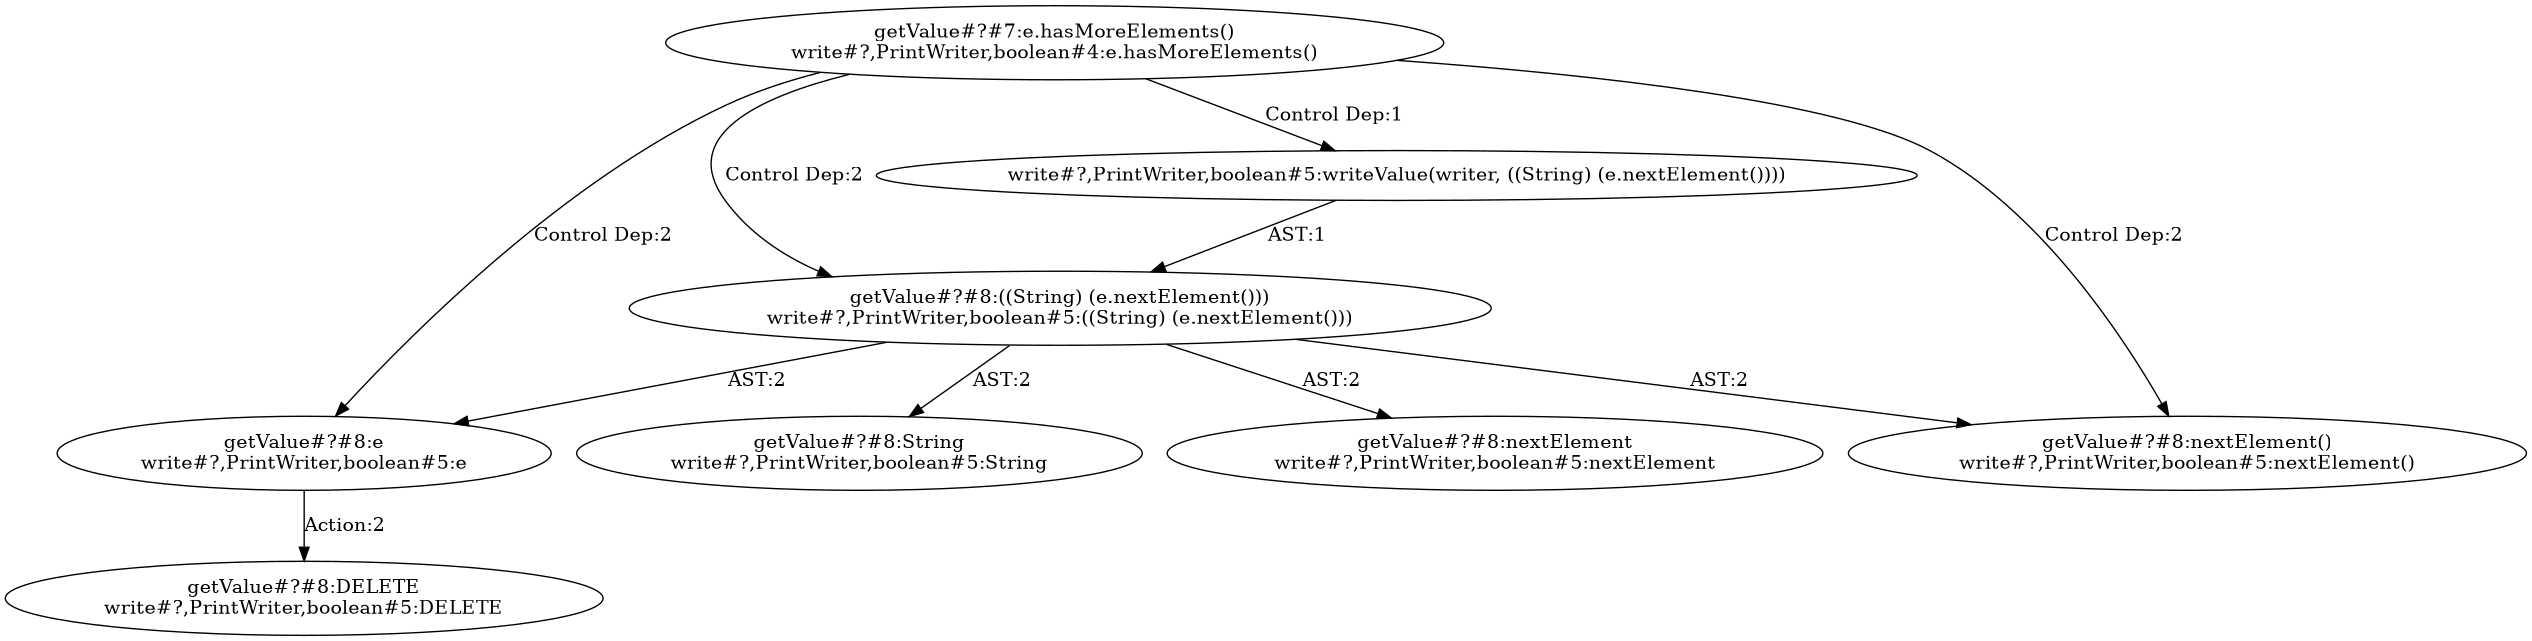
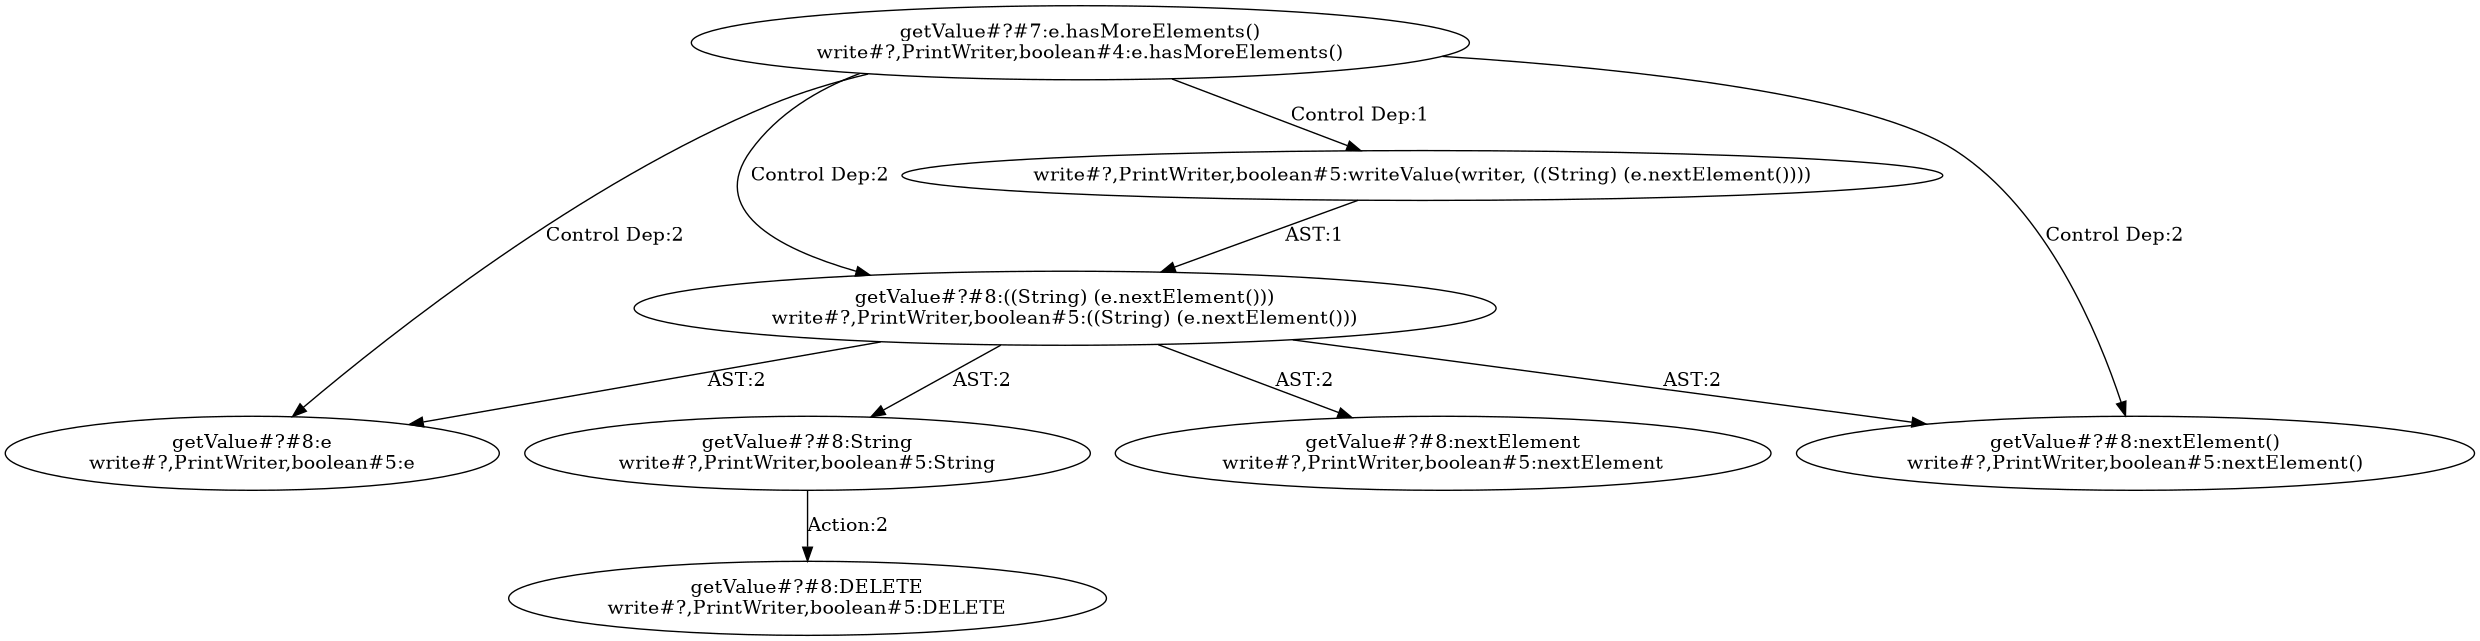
(304, 519) -> (808, 519)
